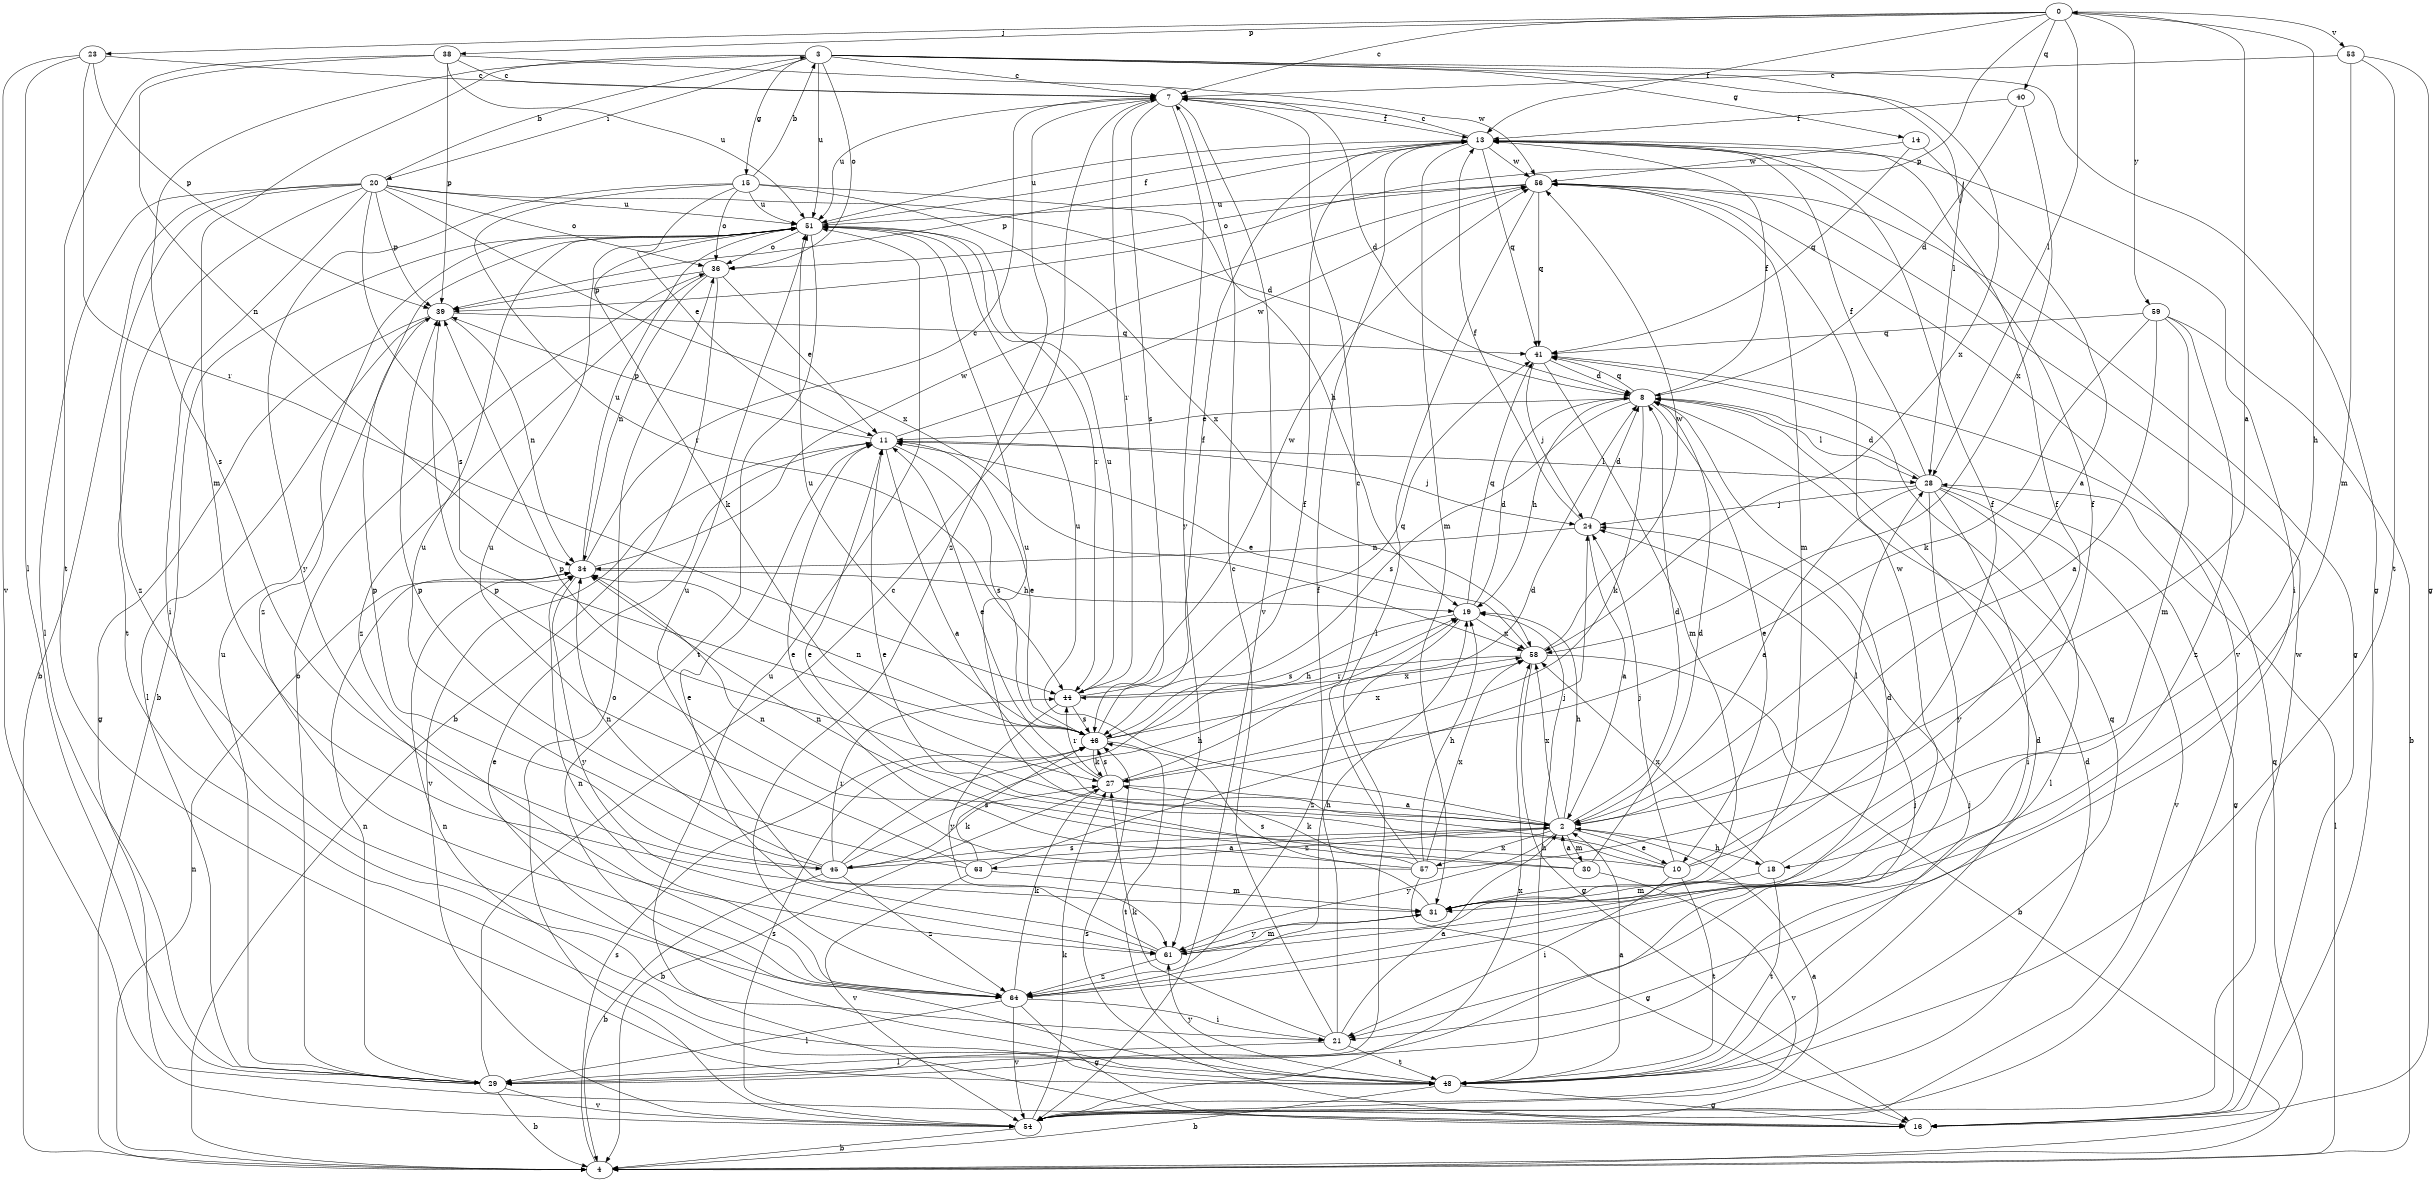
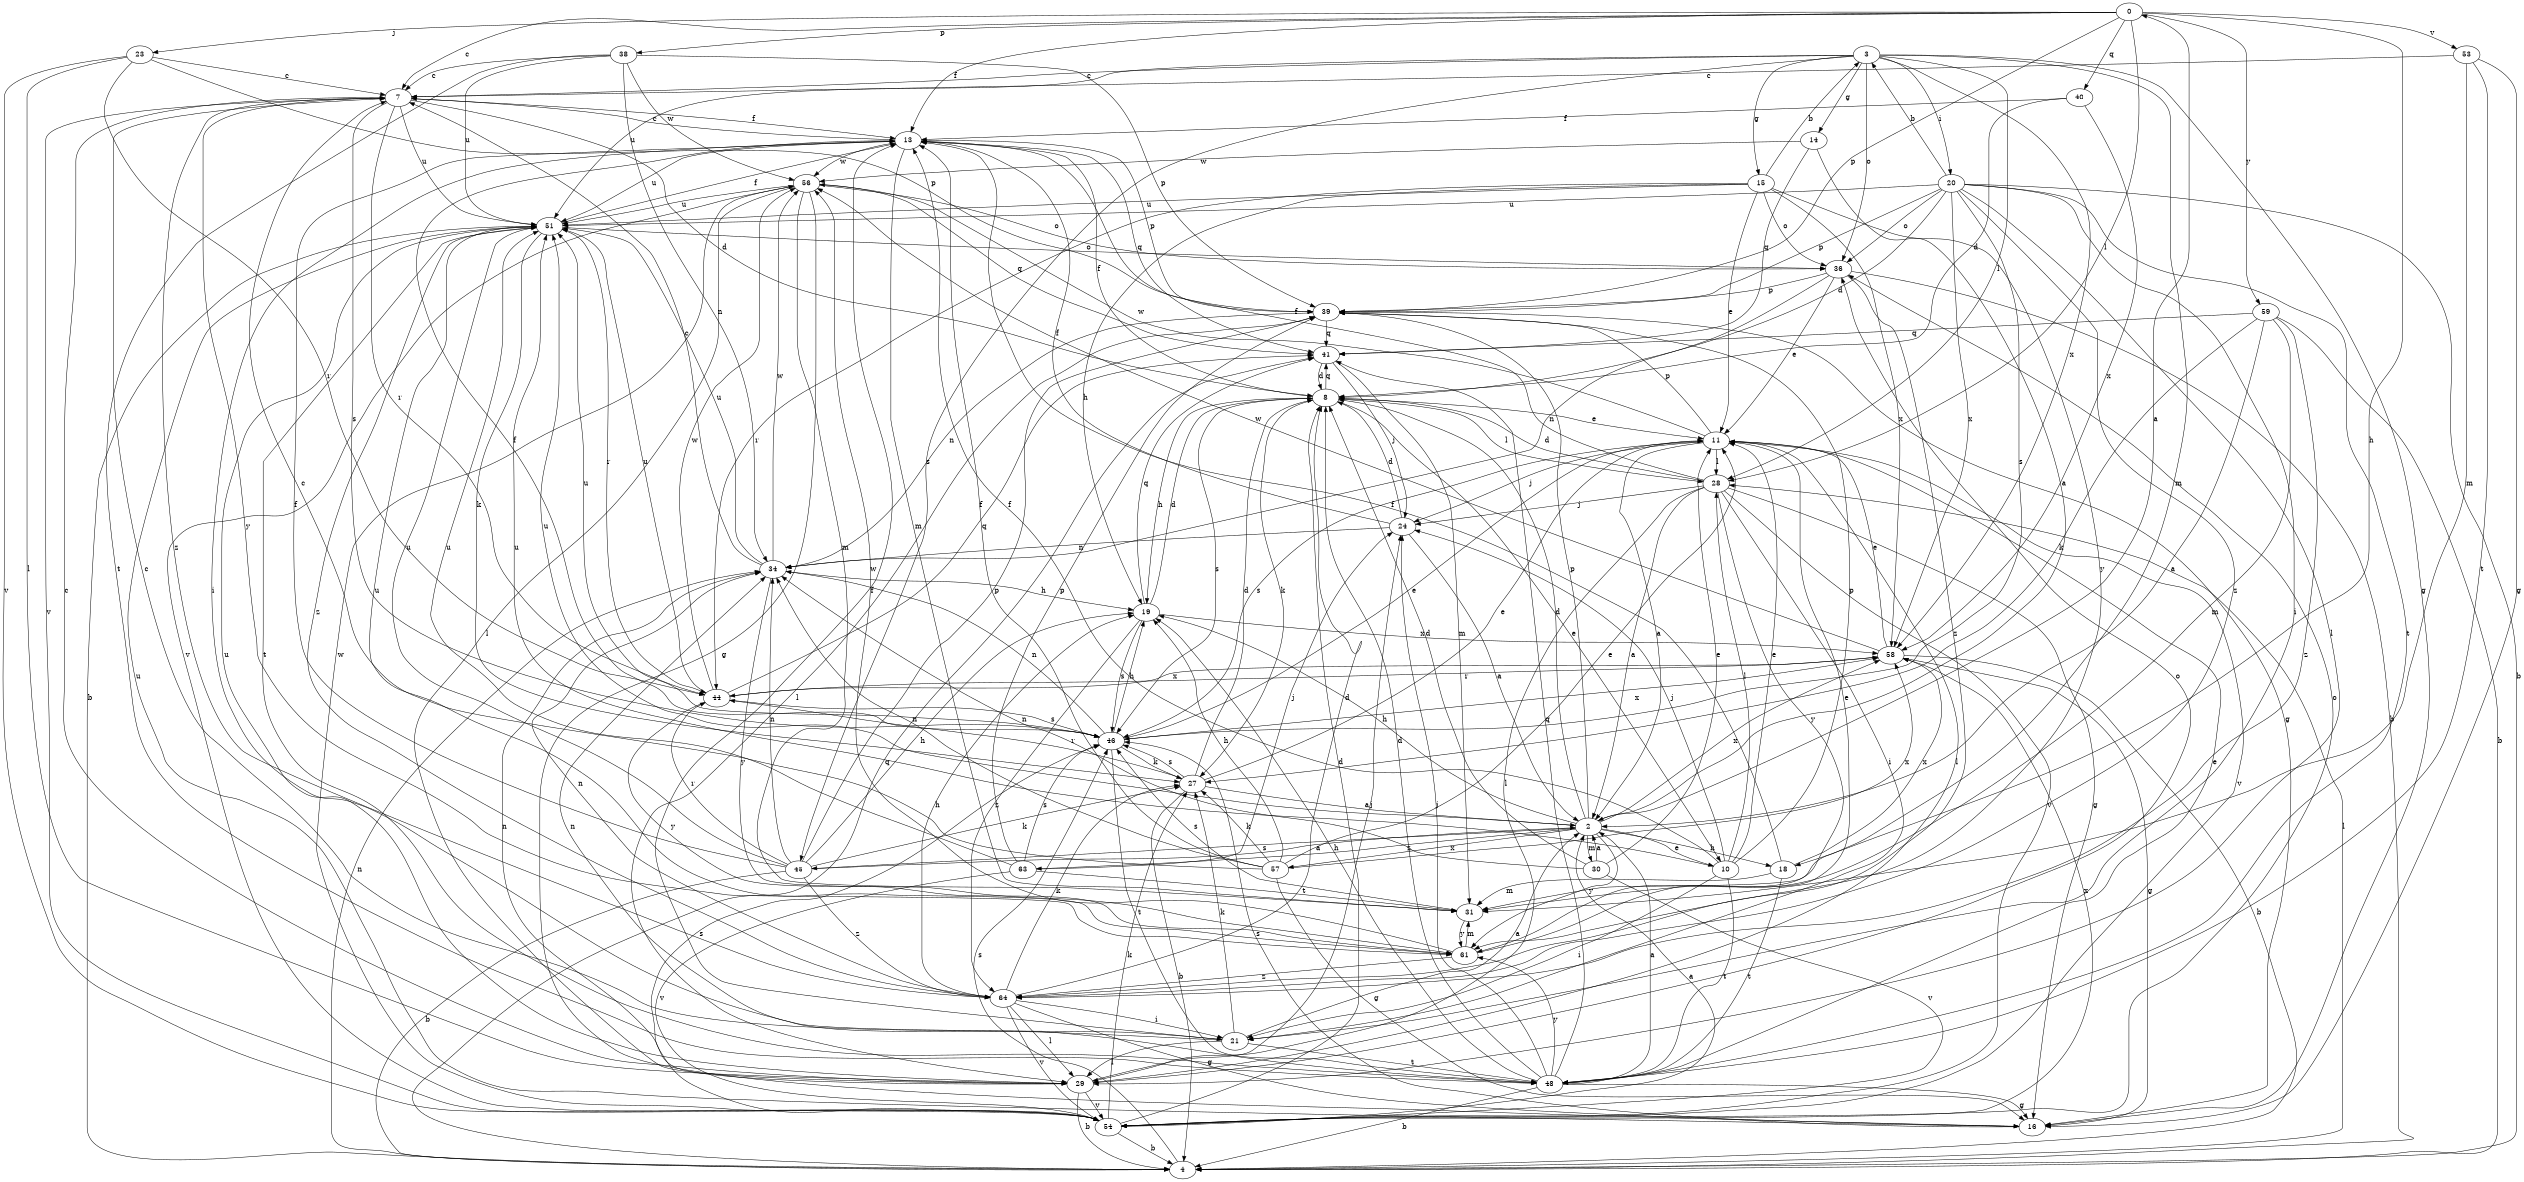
(1237, 891) -> (1304, 891)
none -> (1796, 916)
